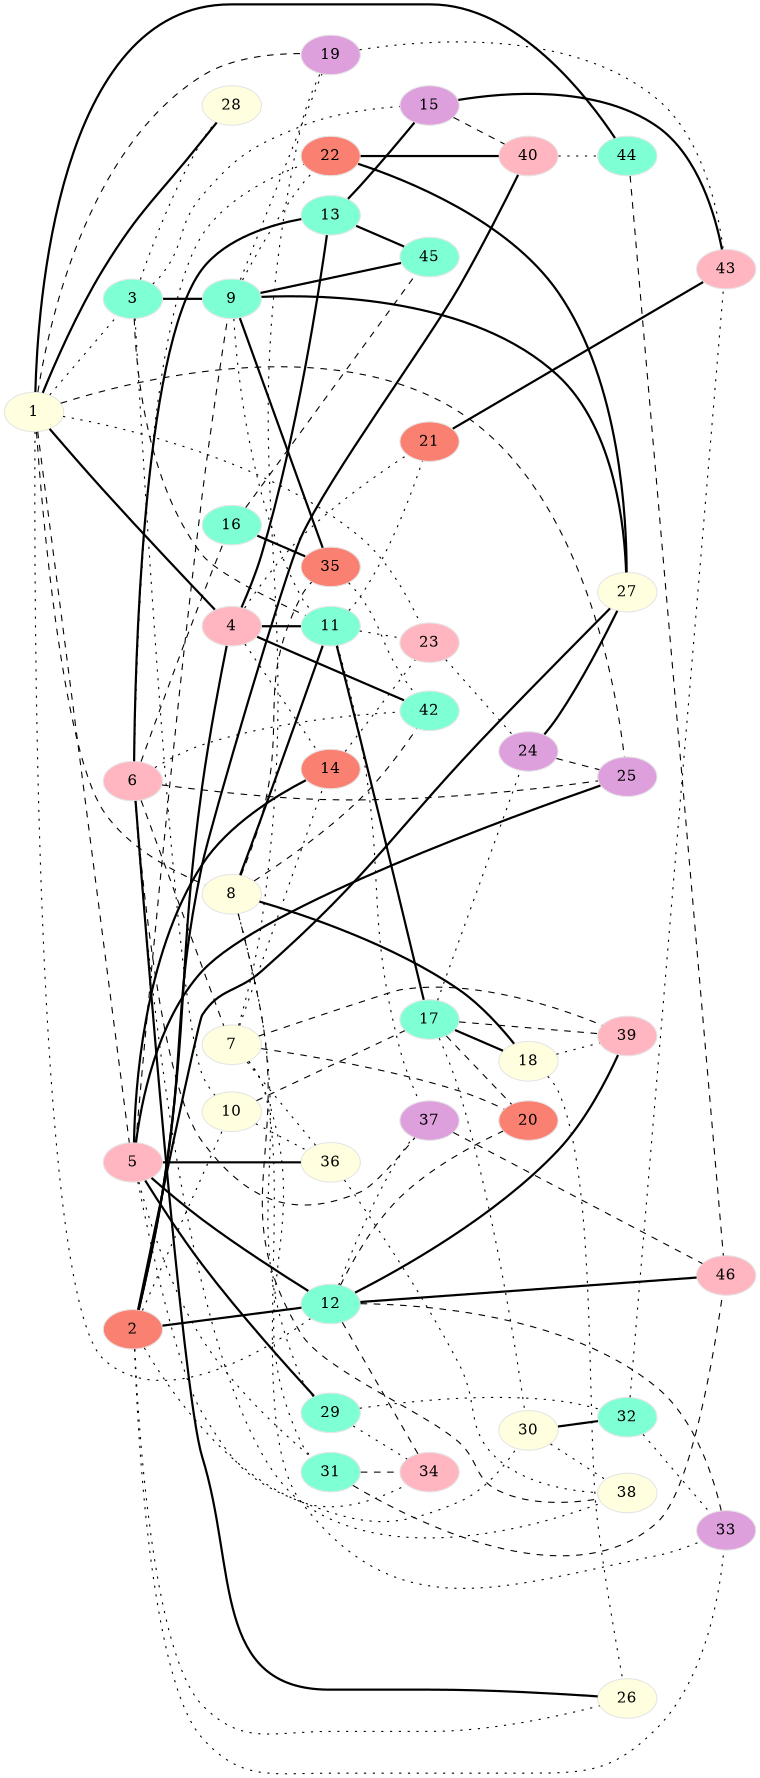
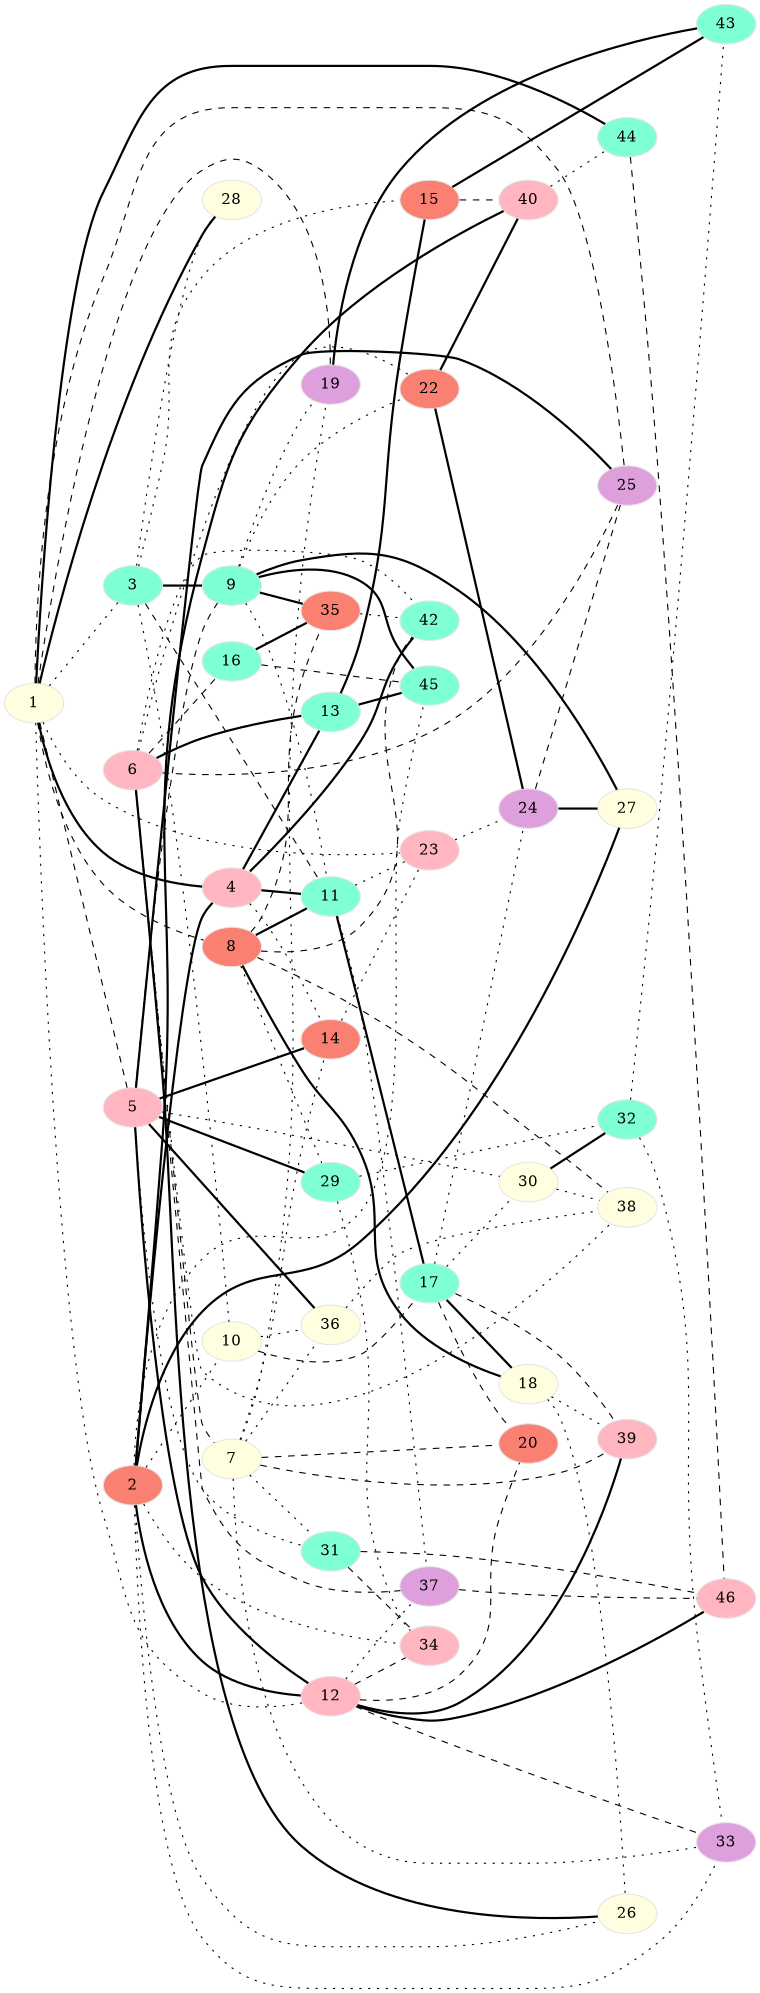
(595, 65) -> (447, 127)
(430, 105) -> (430, 200)
(726, 269) -> (726, 24)
(571, 314) -> (477, 589)
(430, 442) -> none
(232, 894) -> (232, 947)
none -> (355, 1217)
(331, 1304) -> (331, 1696)
